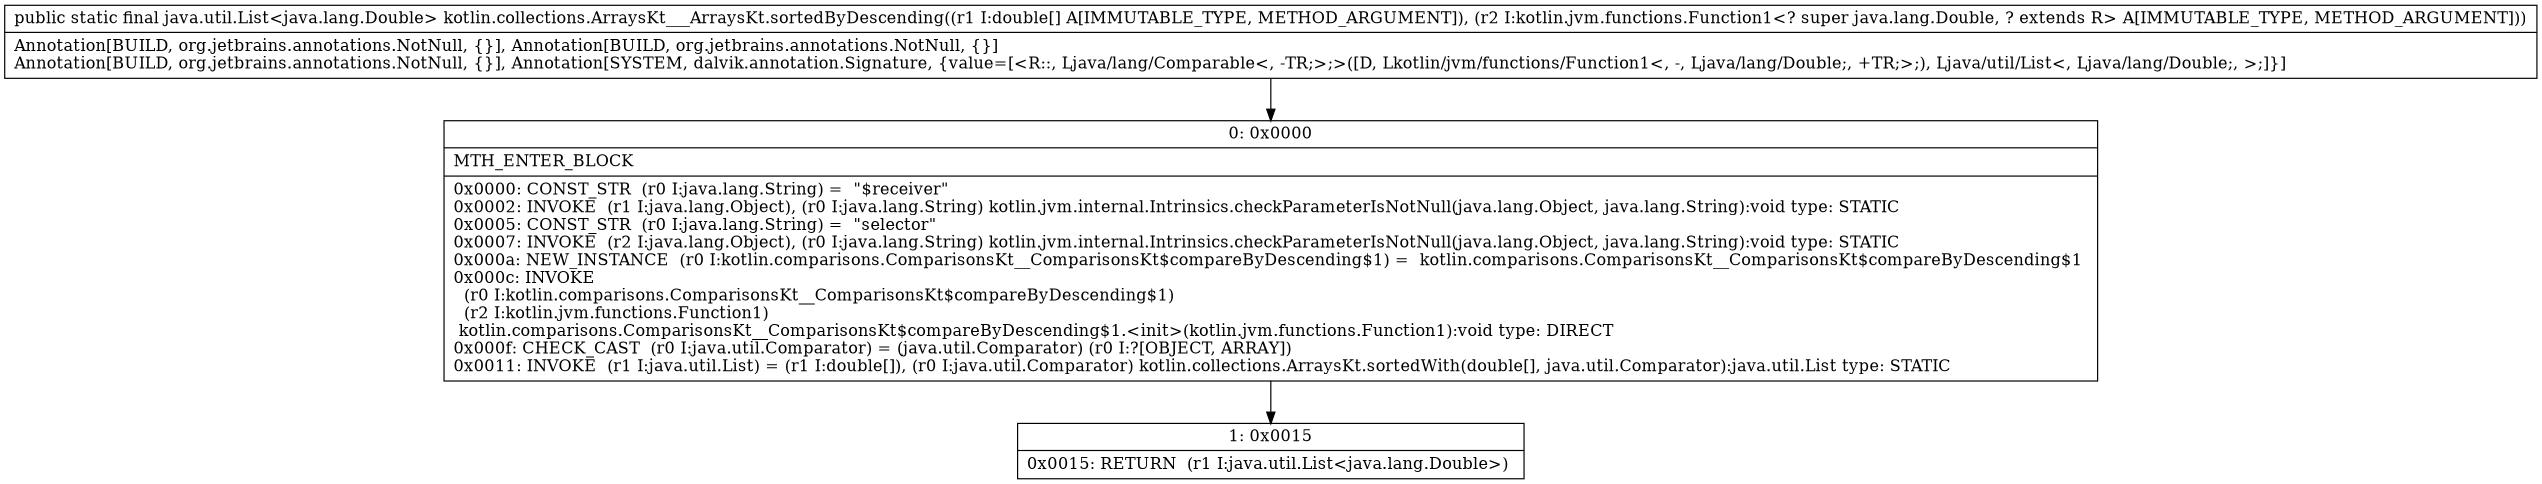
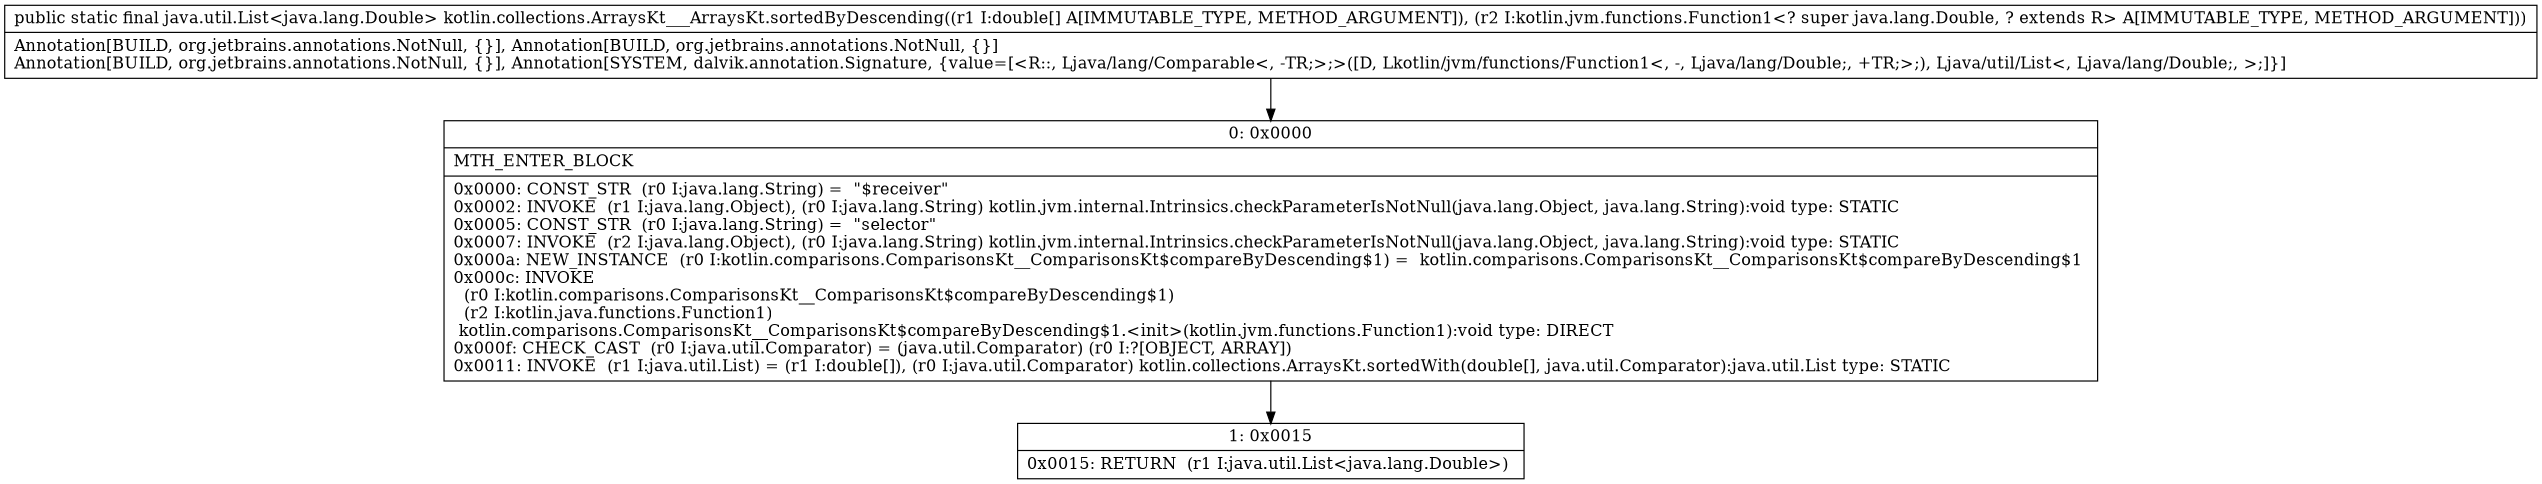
(611, 313) -> (613, 313)
